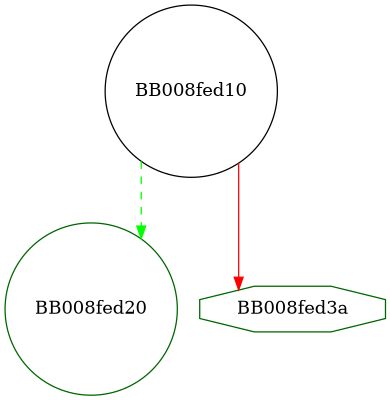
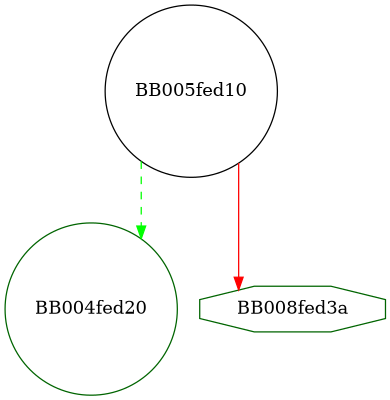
(191, 91) -> (191, 91)
(91, 309) -> (91, 309)
